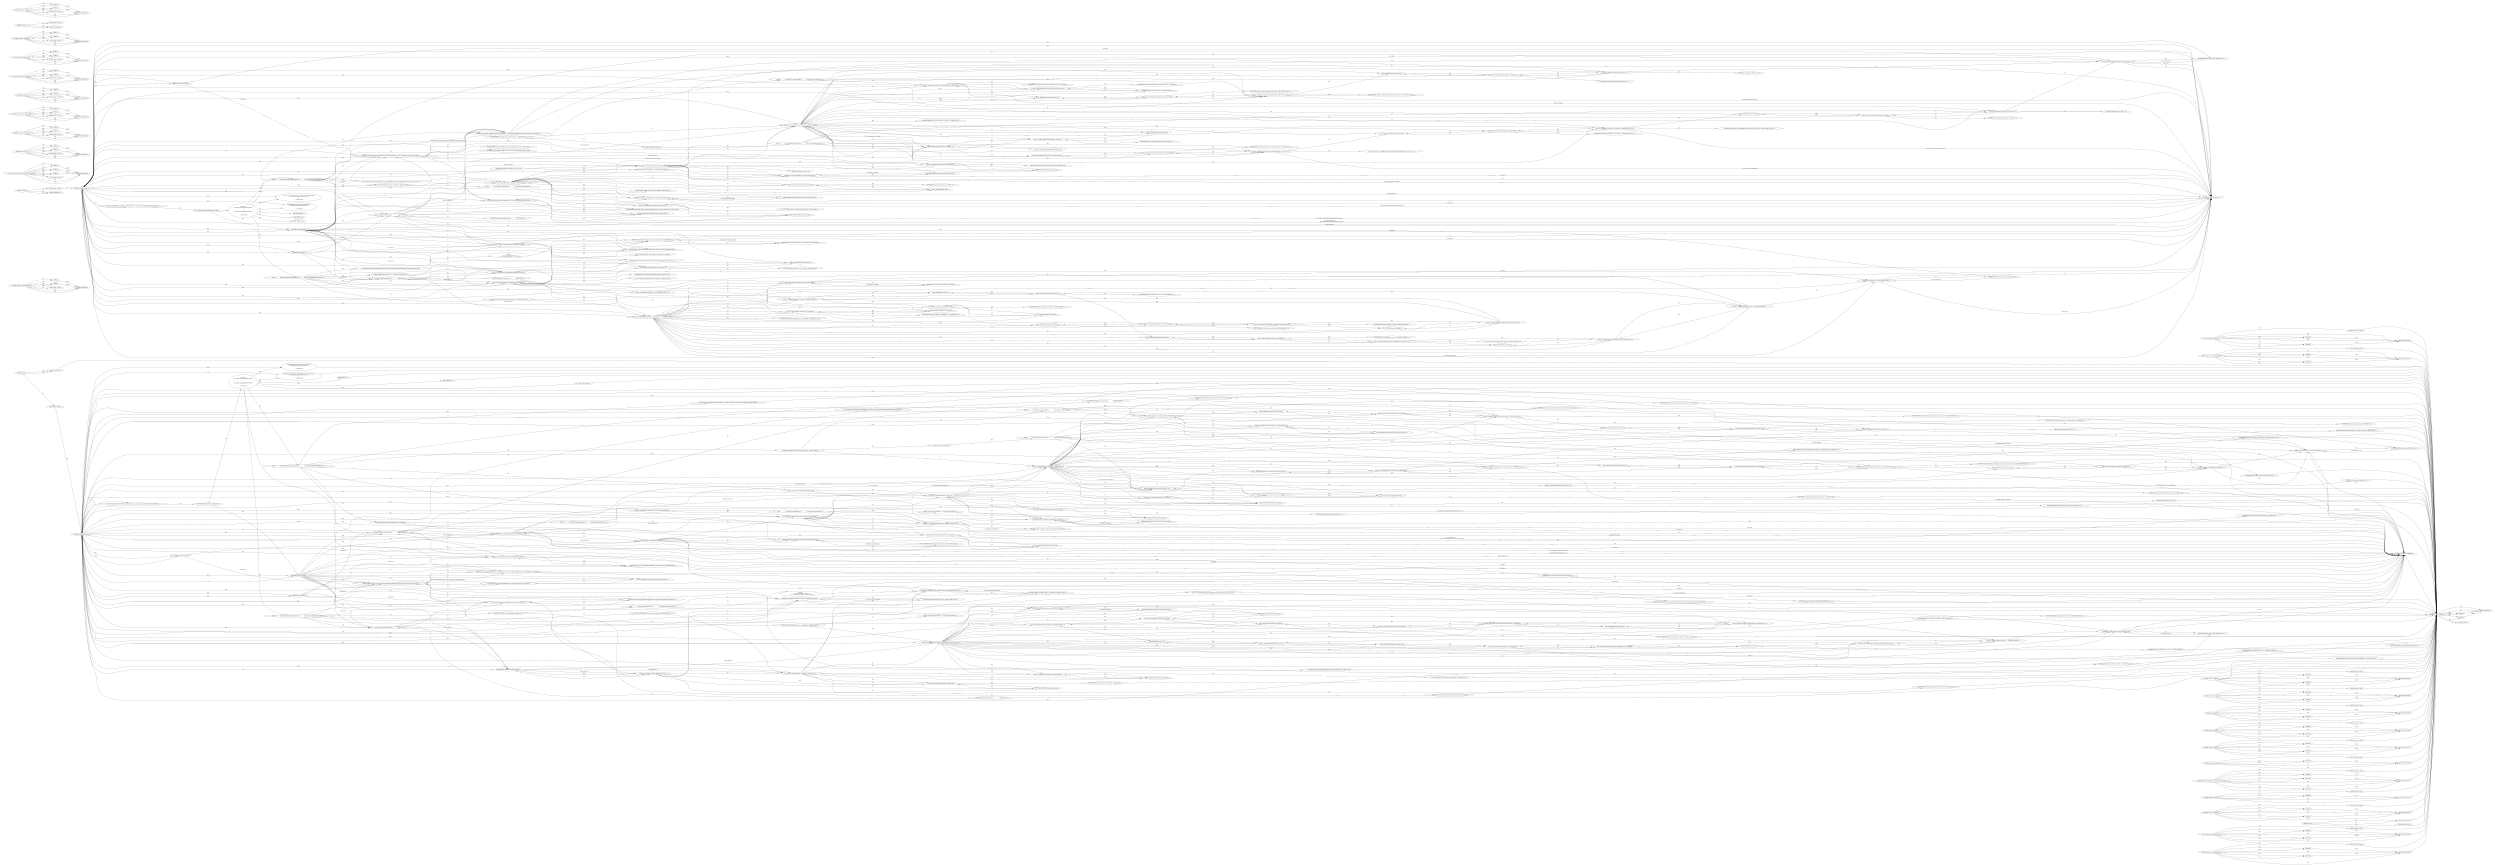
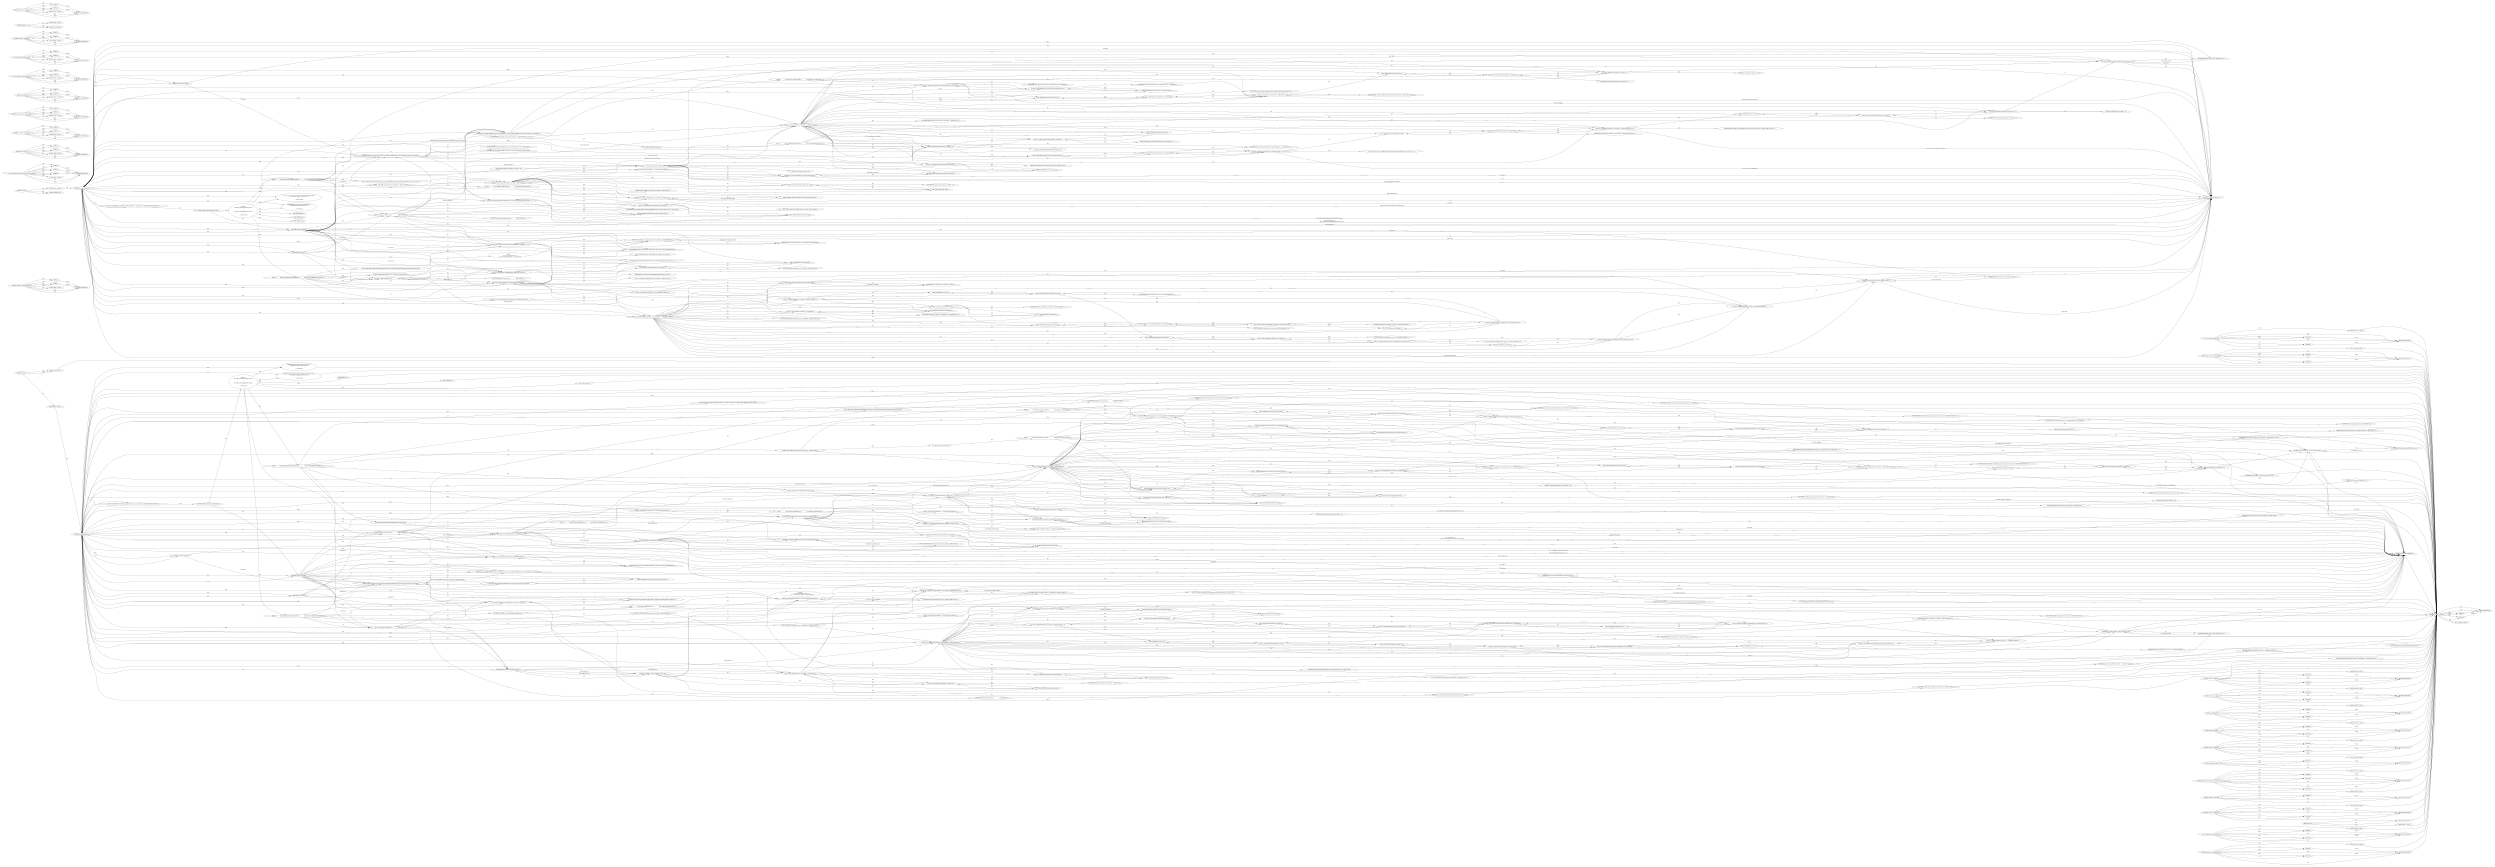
(584, 674) -> (584, 674)
